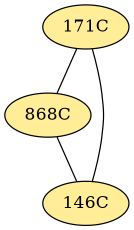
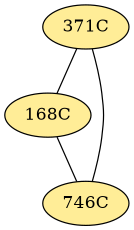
(86, 27) -> (86, 27)
(48, 115) -> (48, 115)
(86, 203) -> (86, 203)
